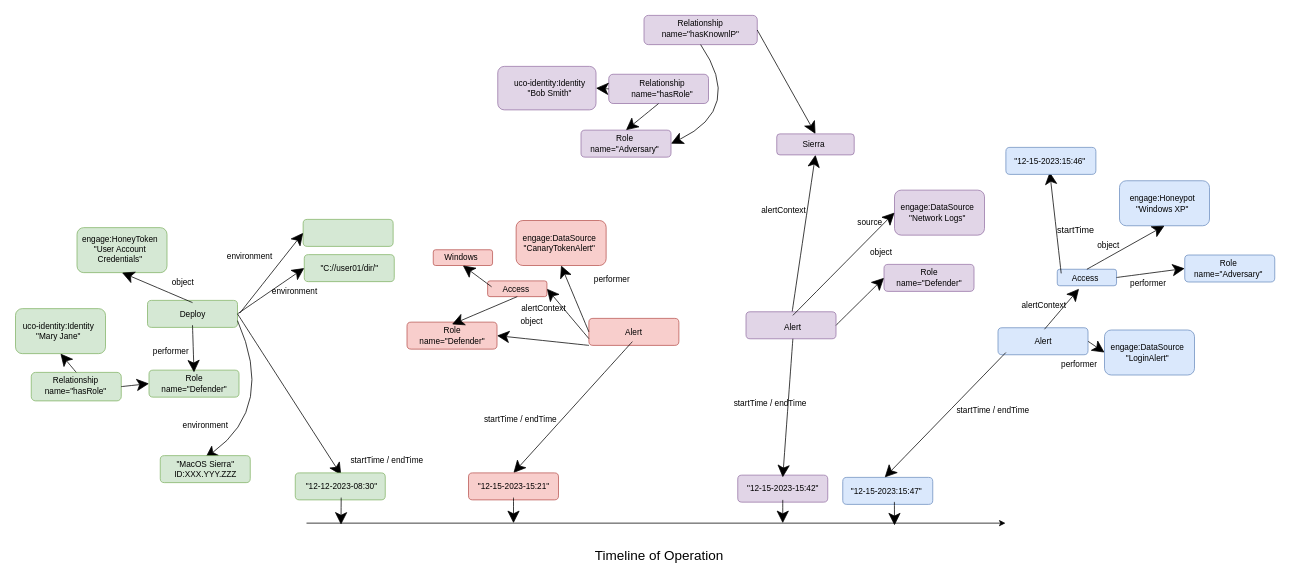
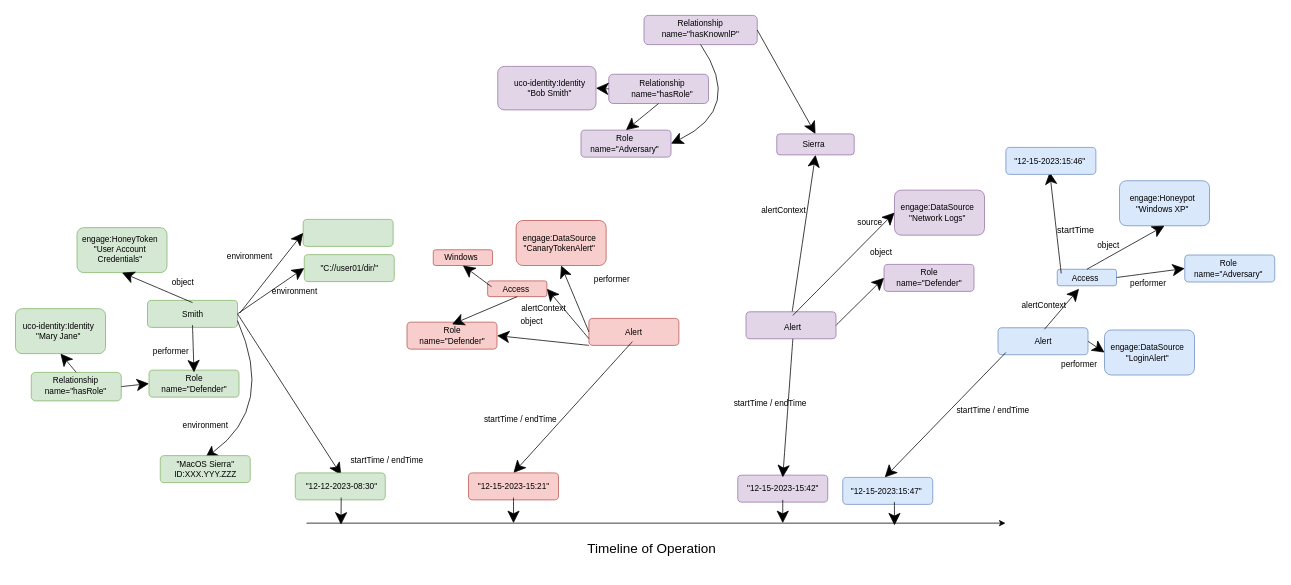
(193, 314) -> (193, 314)
(659, 556) -> (651, 549)
